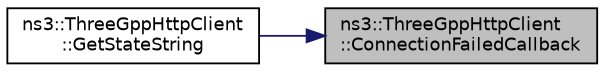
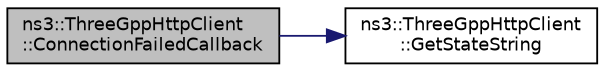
(283, 36) -> (303, 36)
